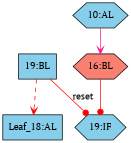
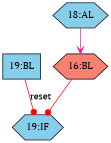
(100, 15) -> (80, 15)
(33, 127) -> none
